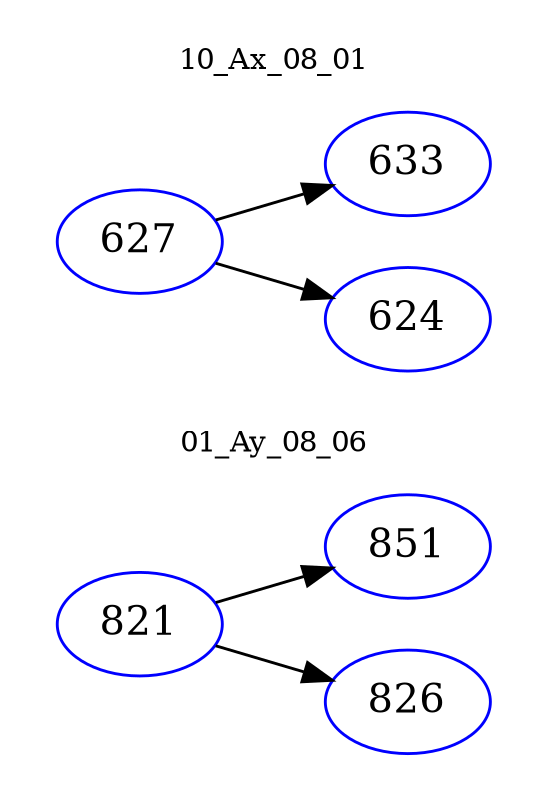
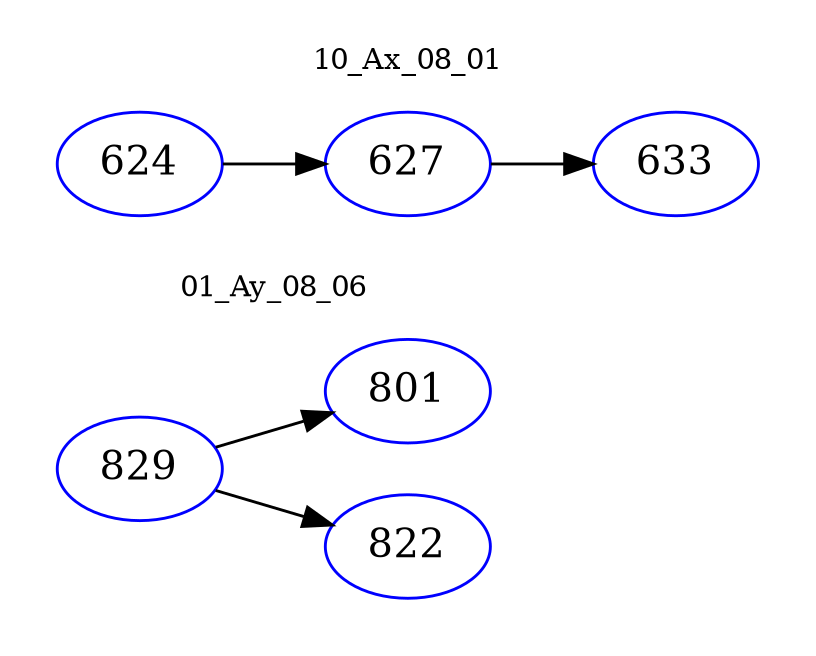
(260, 276) -> (259, 164)
(408, 547) -> (408, 391)
(140, 624) -> (140, 469)
(408, 702) -> (408, 547)
